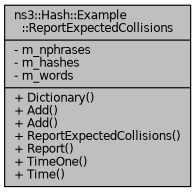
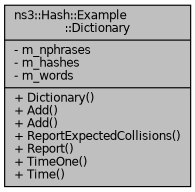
(98, 28) -> (98, 28)
